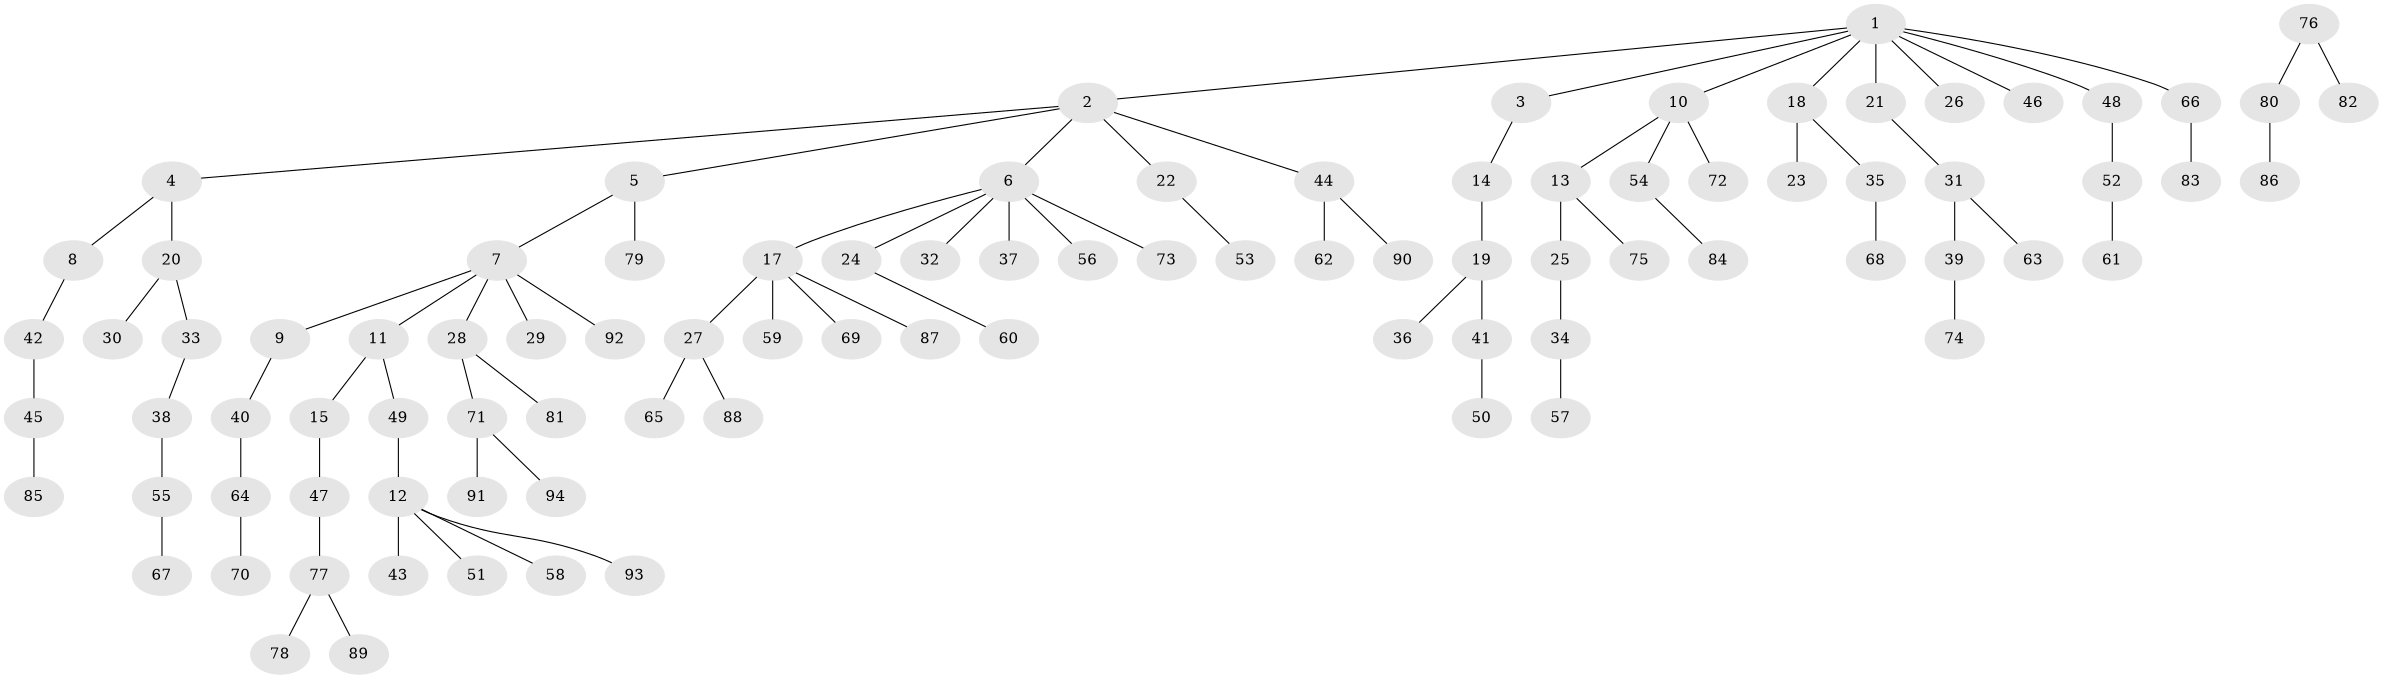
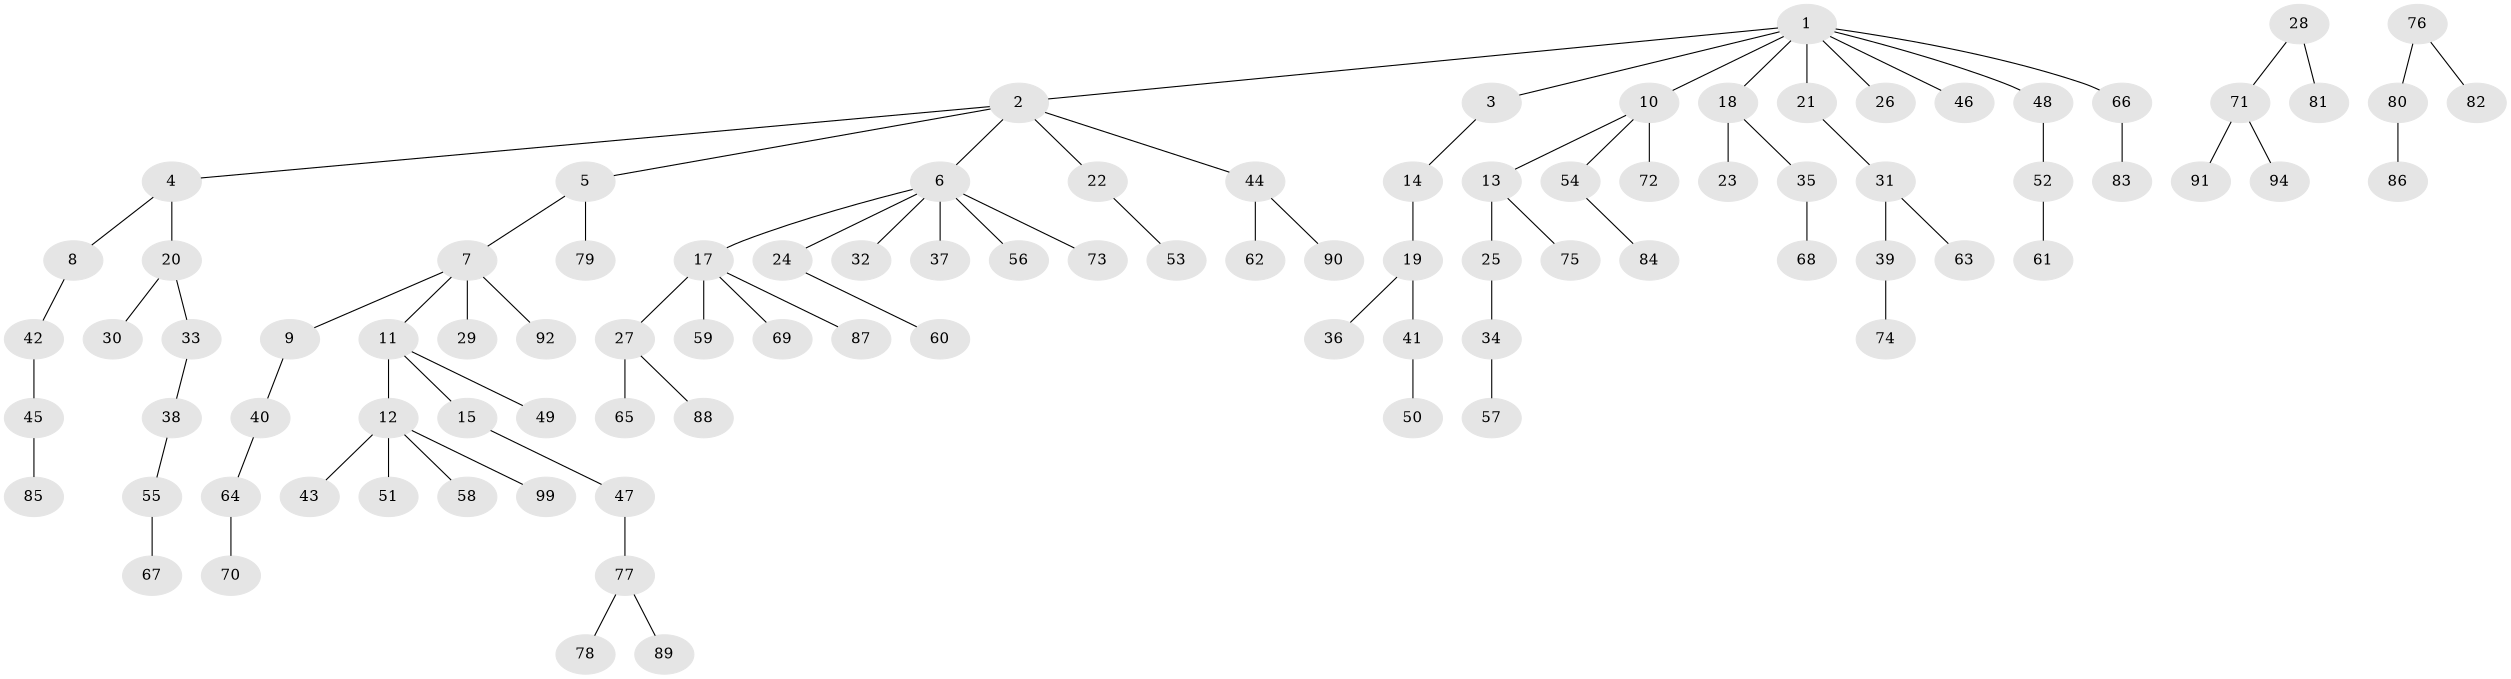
(477, 300) -> none
(398, 458) -> (389, 379)
(635, 576) -> (546, 497)
